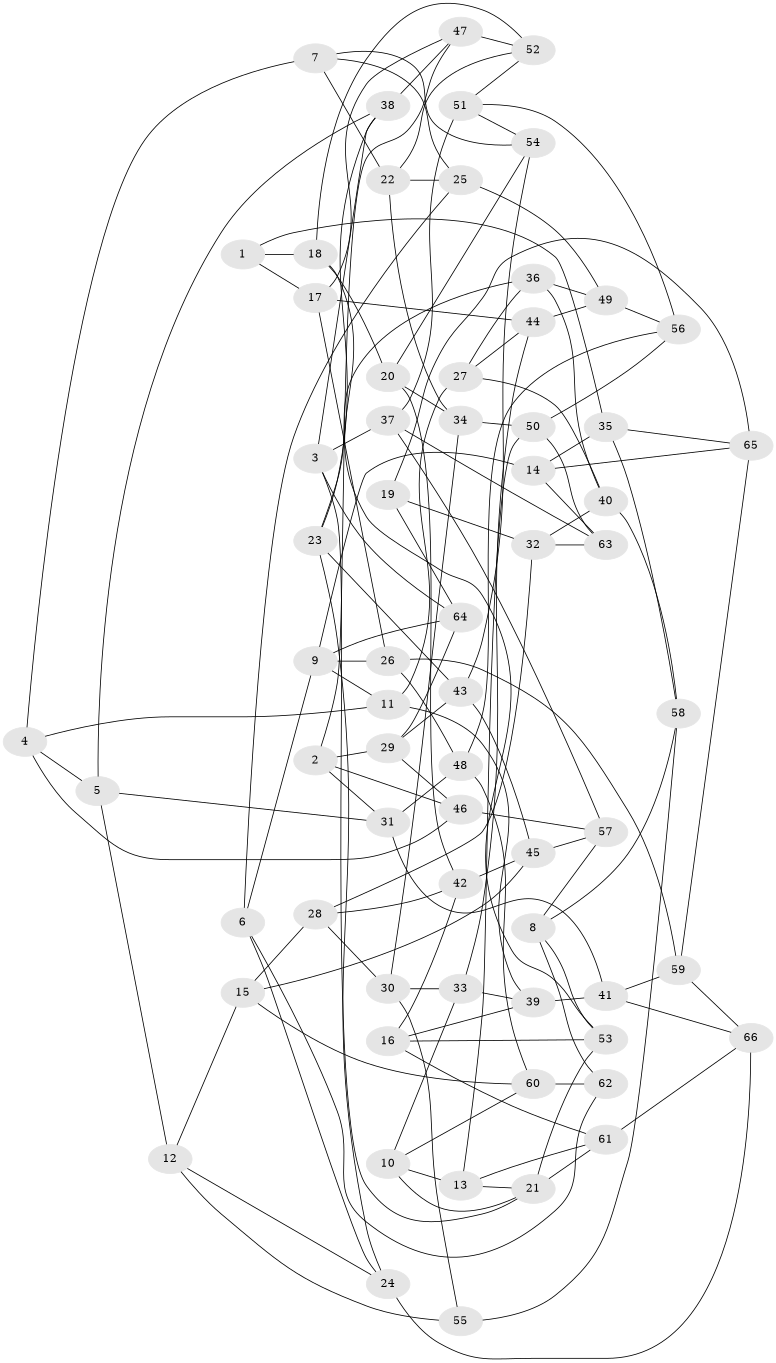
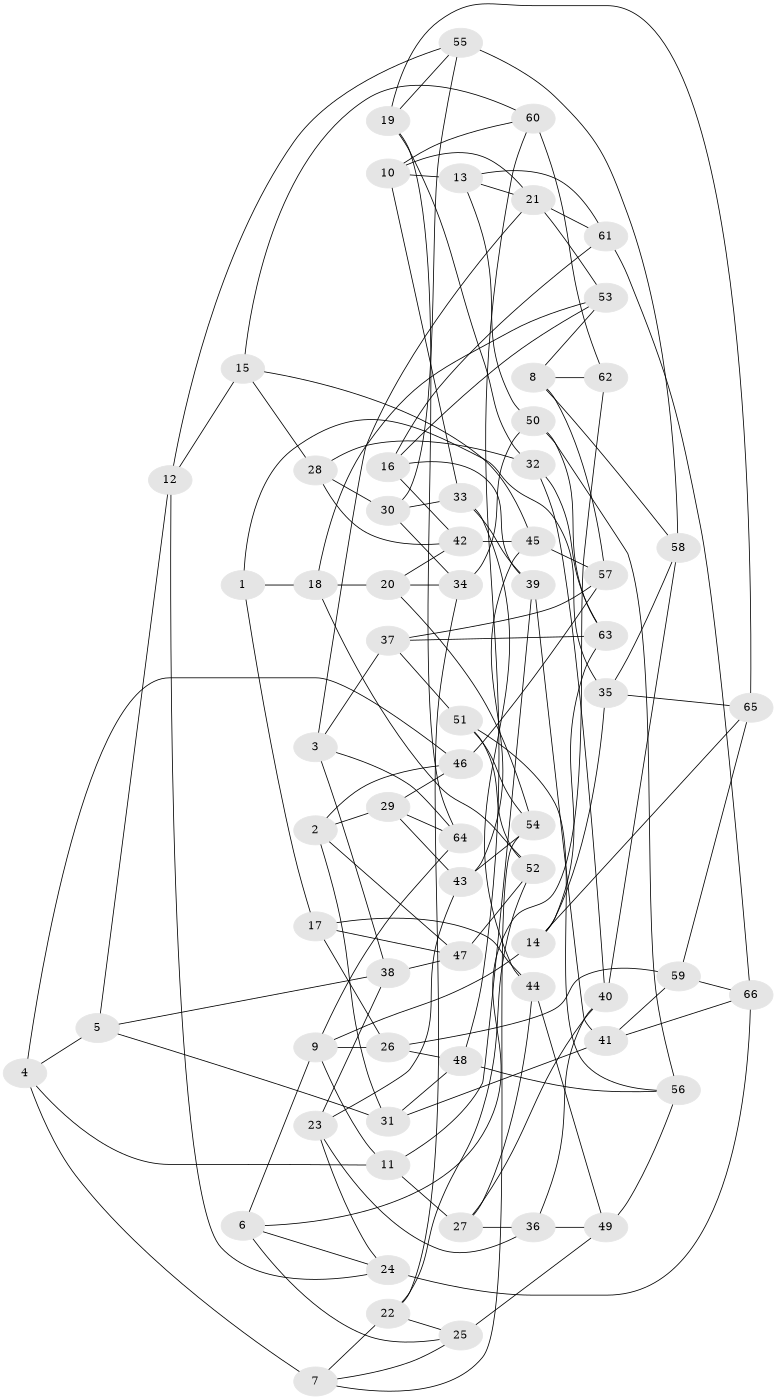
none -> (427, 79)
